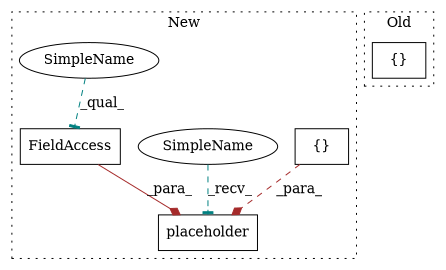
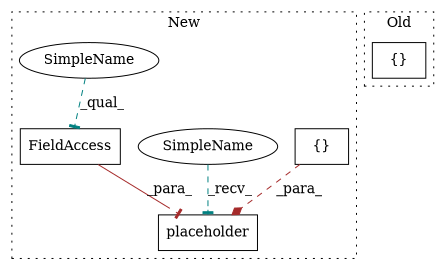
(134, 186) -> (134, 186)
